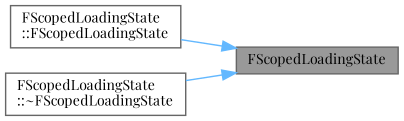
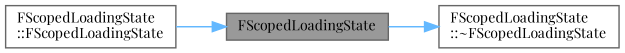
(204, 78) -> (407, 27)
